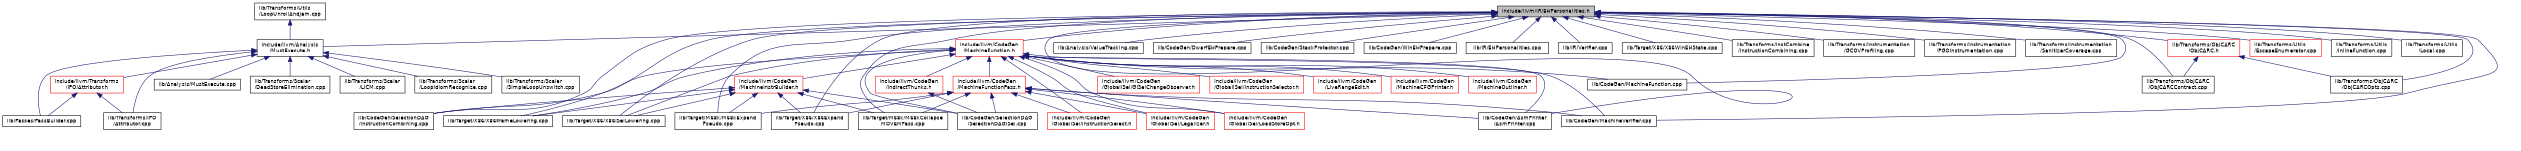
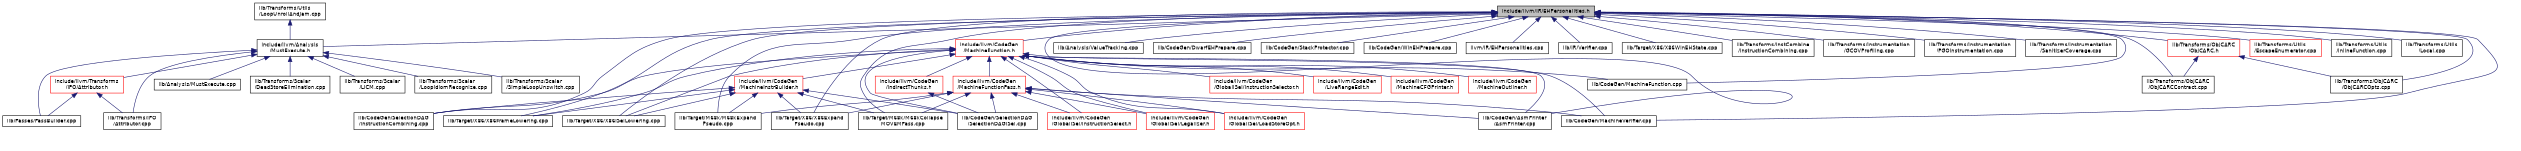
(1507, 48) -> (1507, 48)
(1149, 85) -> none
